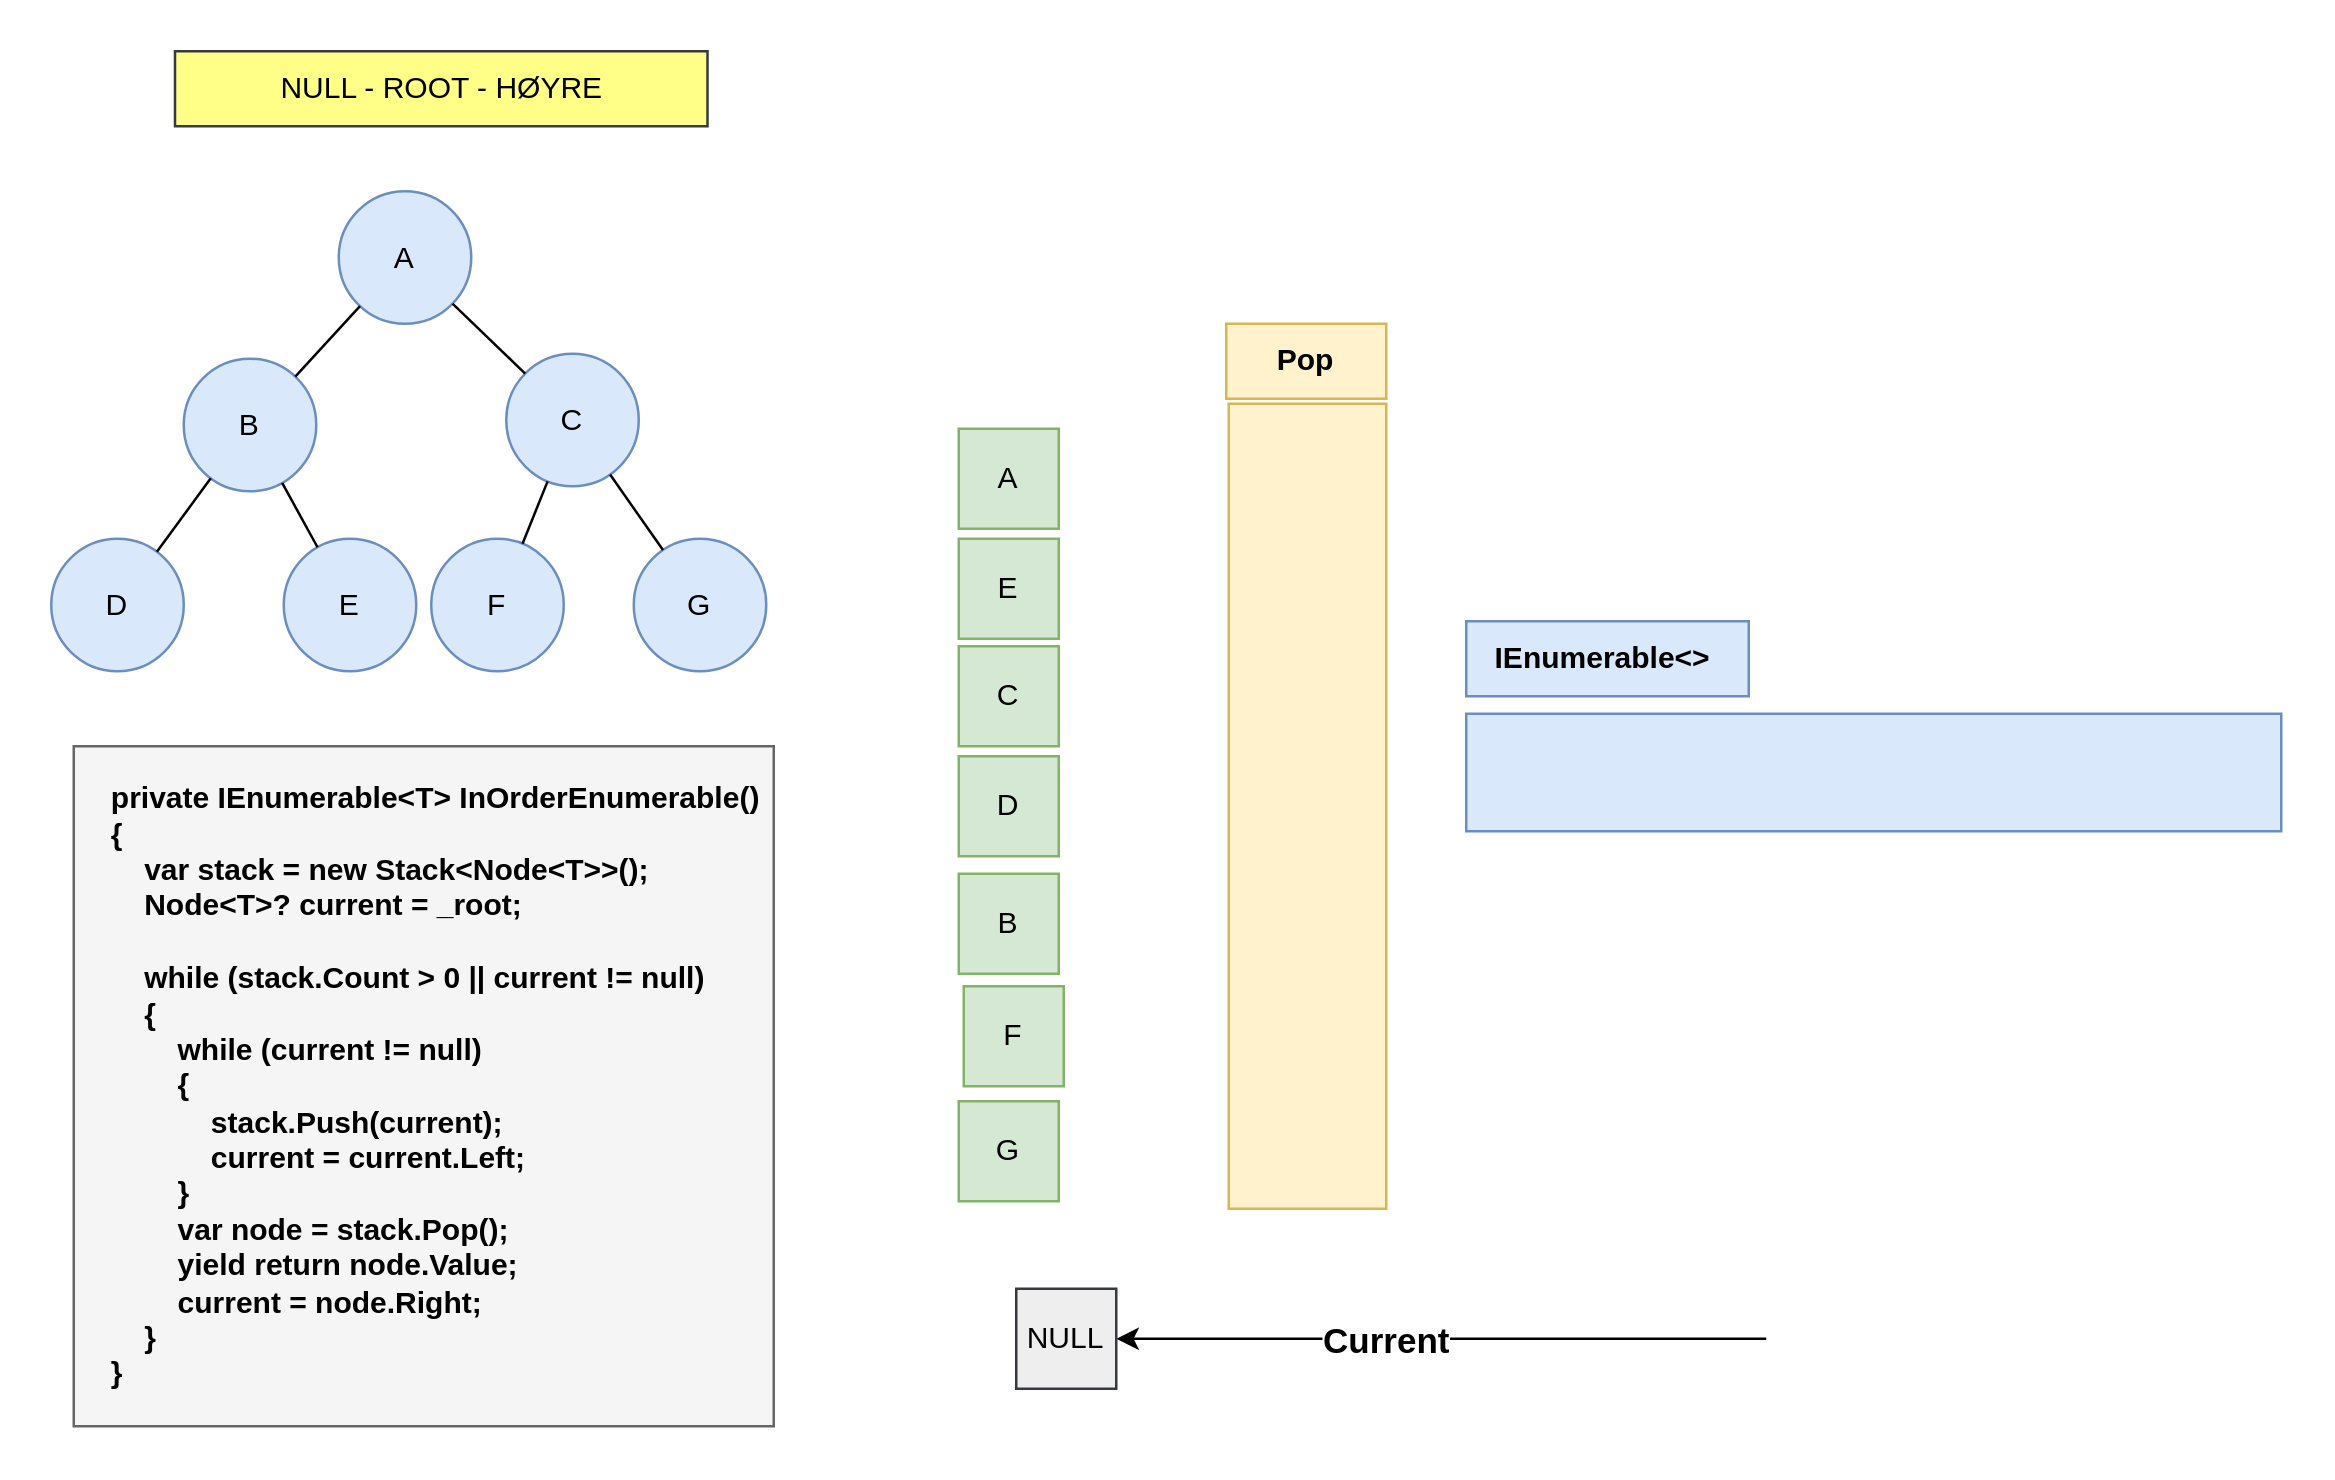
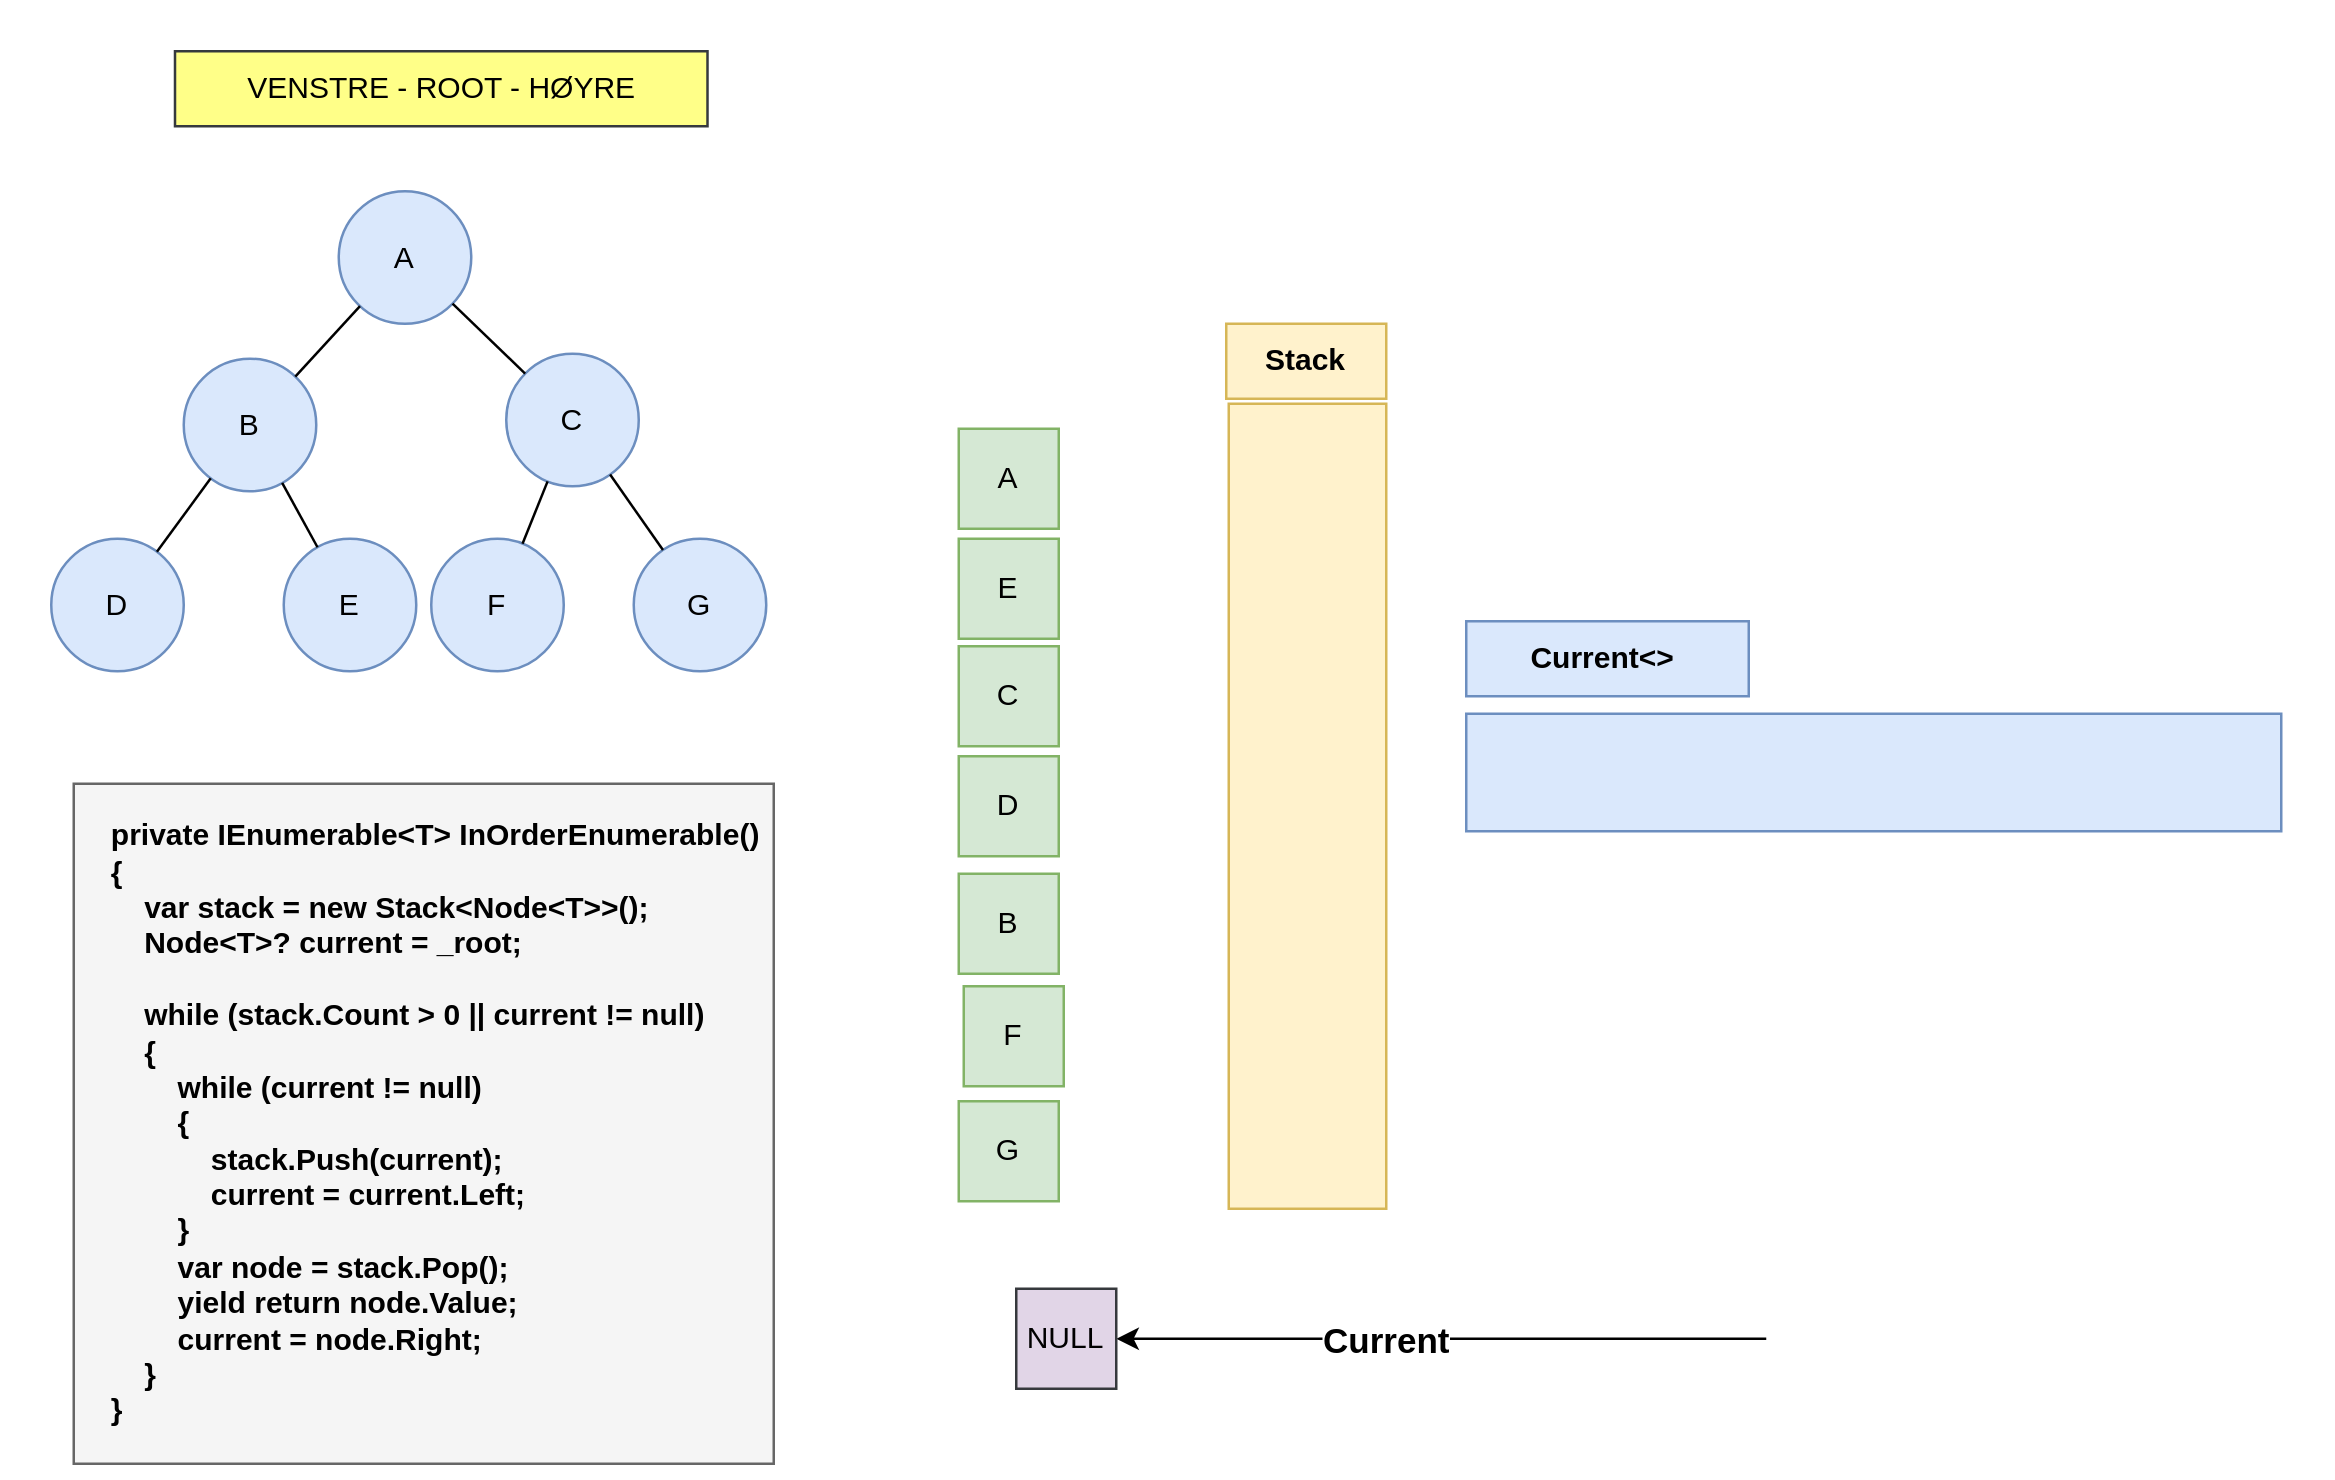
(443, 89) -> (443, 89)
(1306, 361) -> (1306, 361)
(1608, 659) -> (1608, 659)
(424, 1086) -> (424, 1124)
(1066, 1339) -> (1066, 1339)
